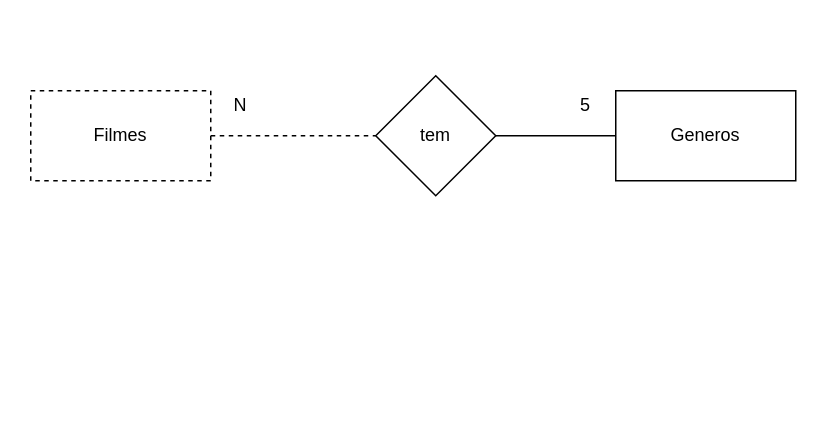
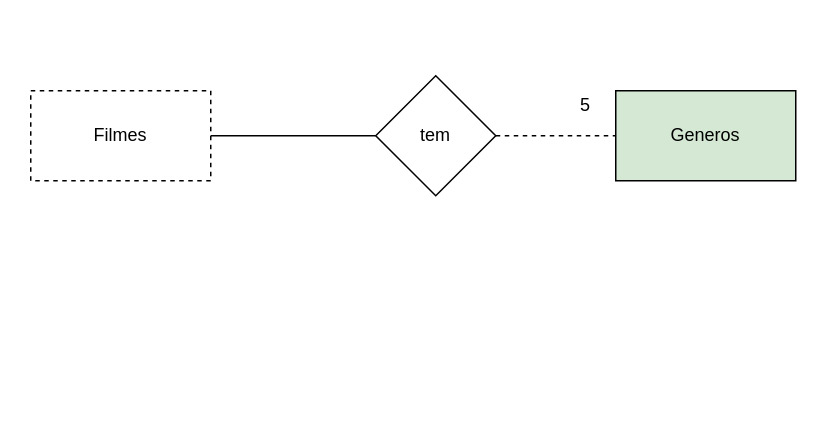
(241, 106) -> none
(293, 136) -> (293, 136)
(556, 136) -> (556, 136)
(706, 136) -> (706, 136)
